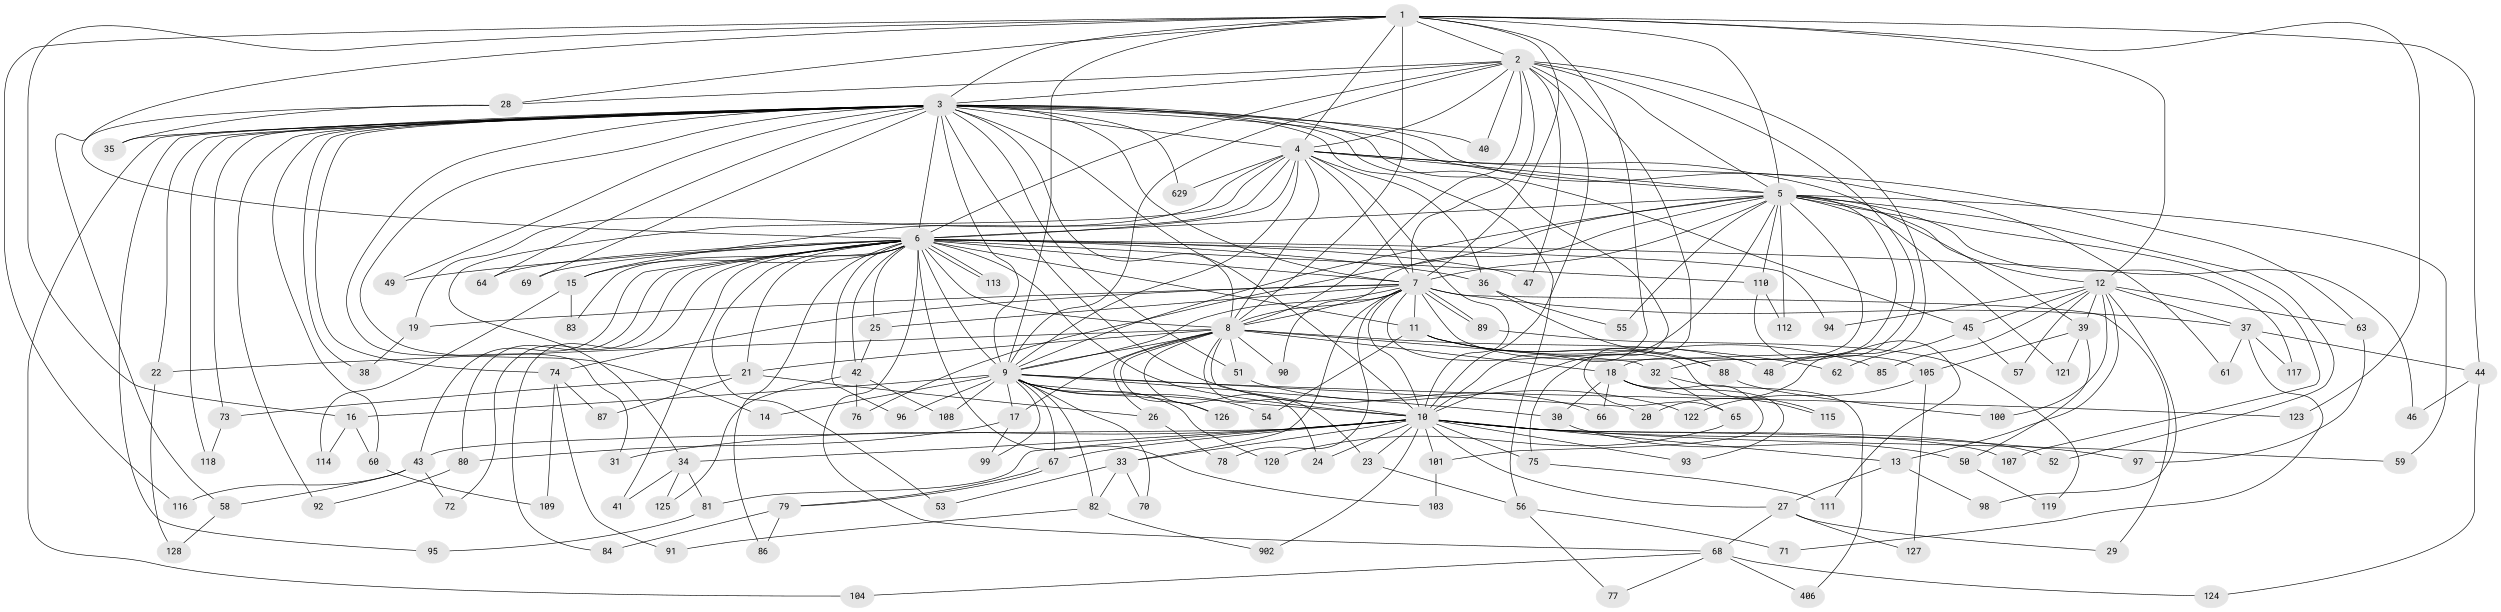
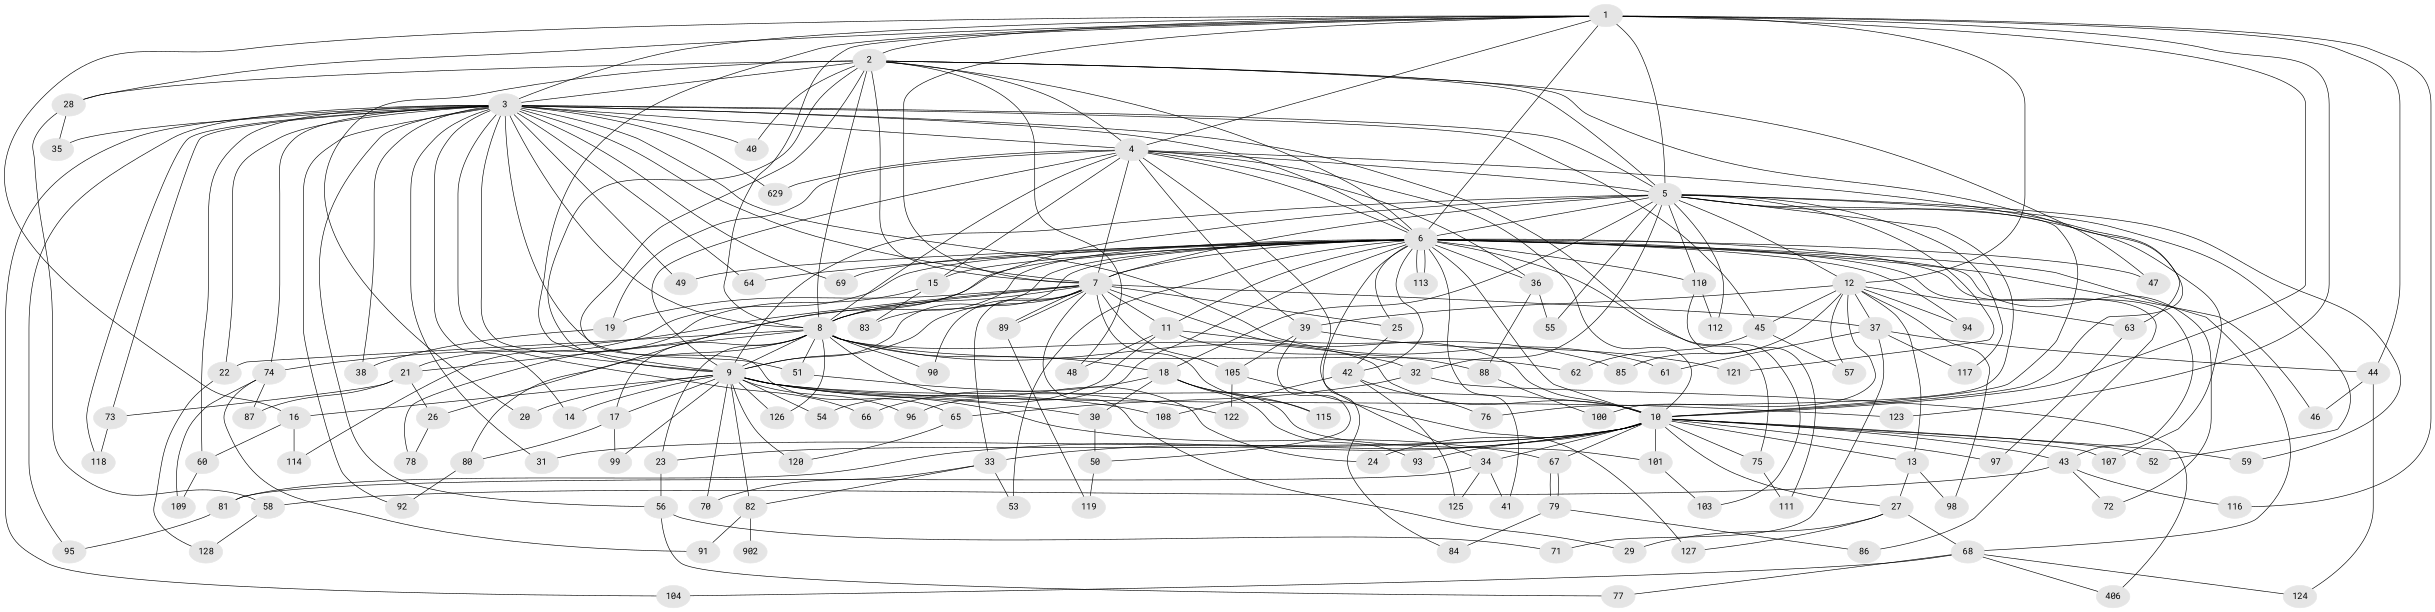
(1167, 234) -> none
(1364, 497) -> none
